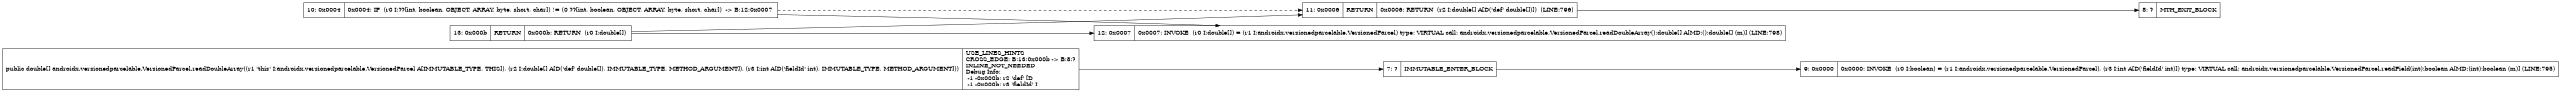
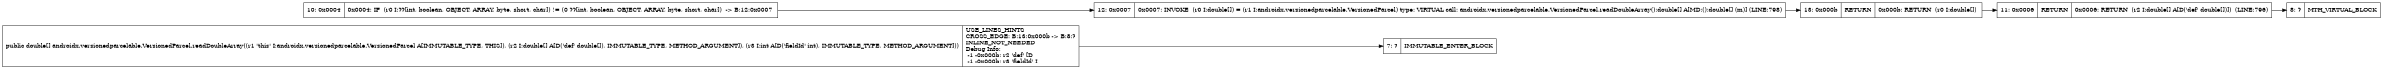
(1038, 10) -> none
(2188, 10) -> (2342, 10)
(861, 33) -> (1791, 10)
(2180, 69) -> none
